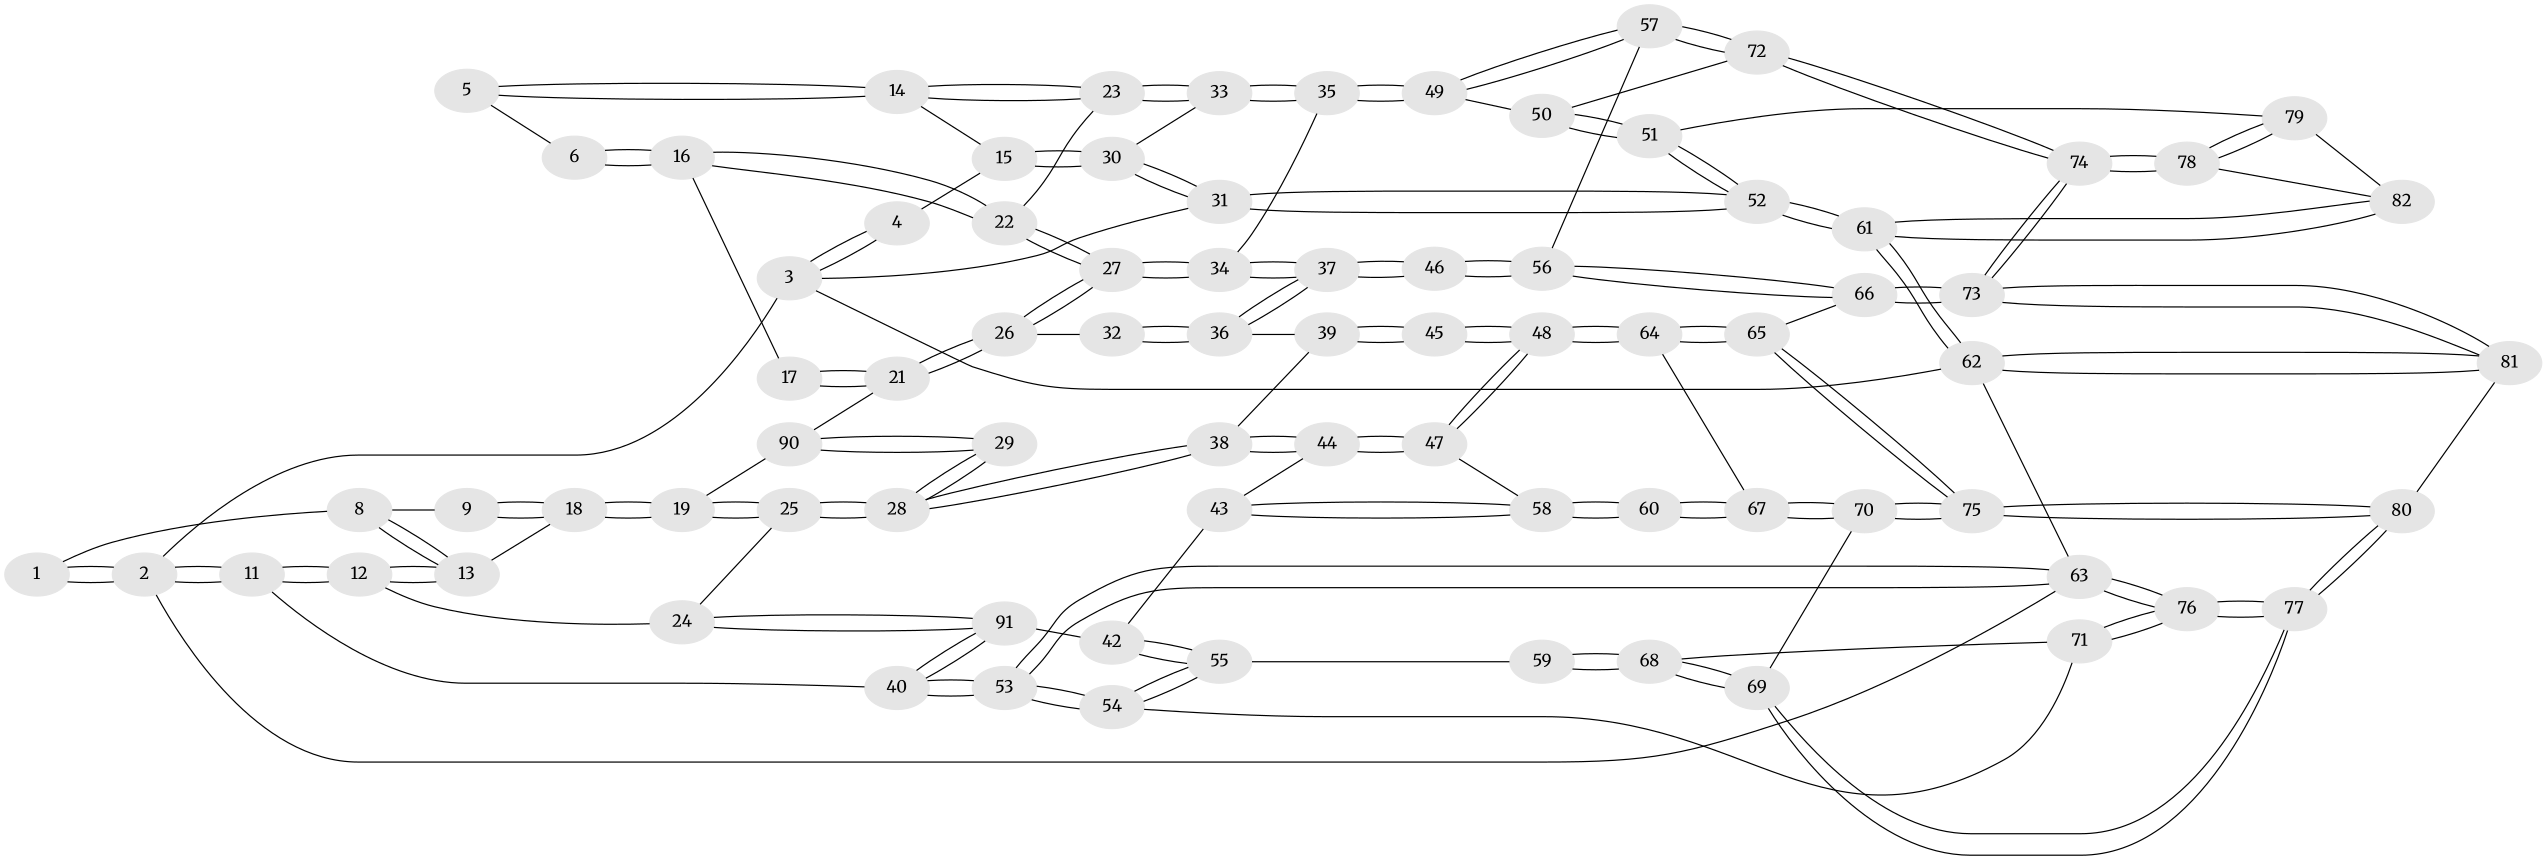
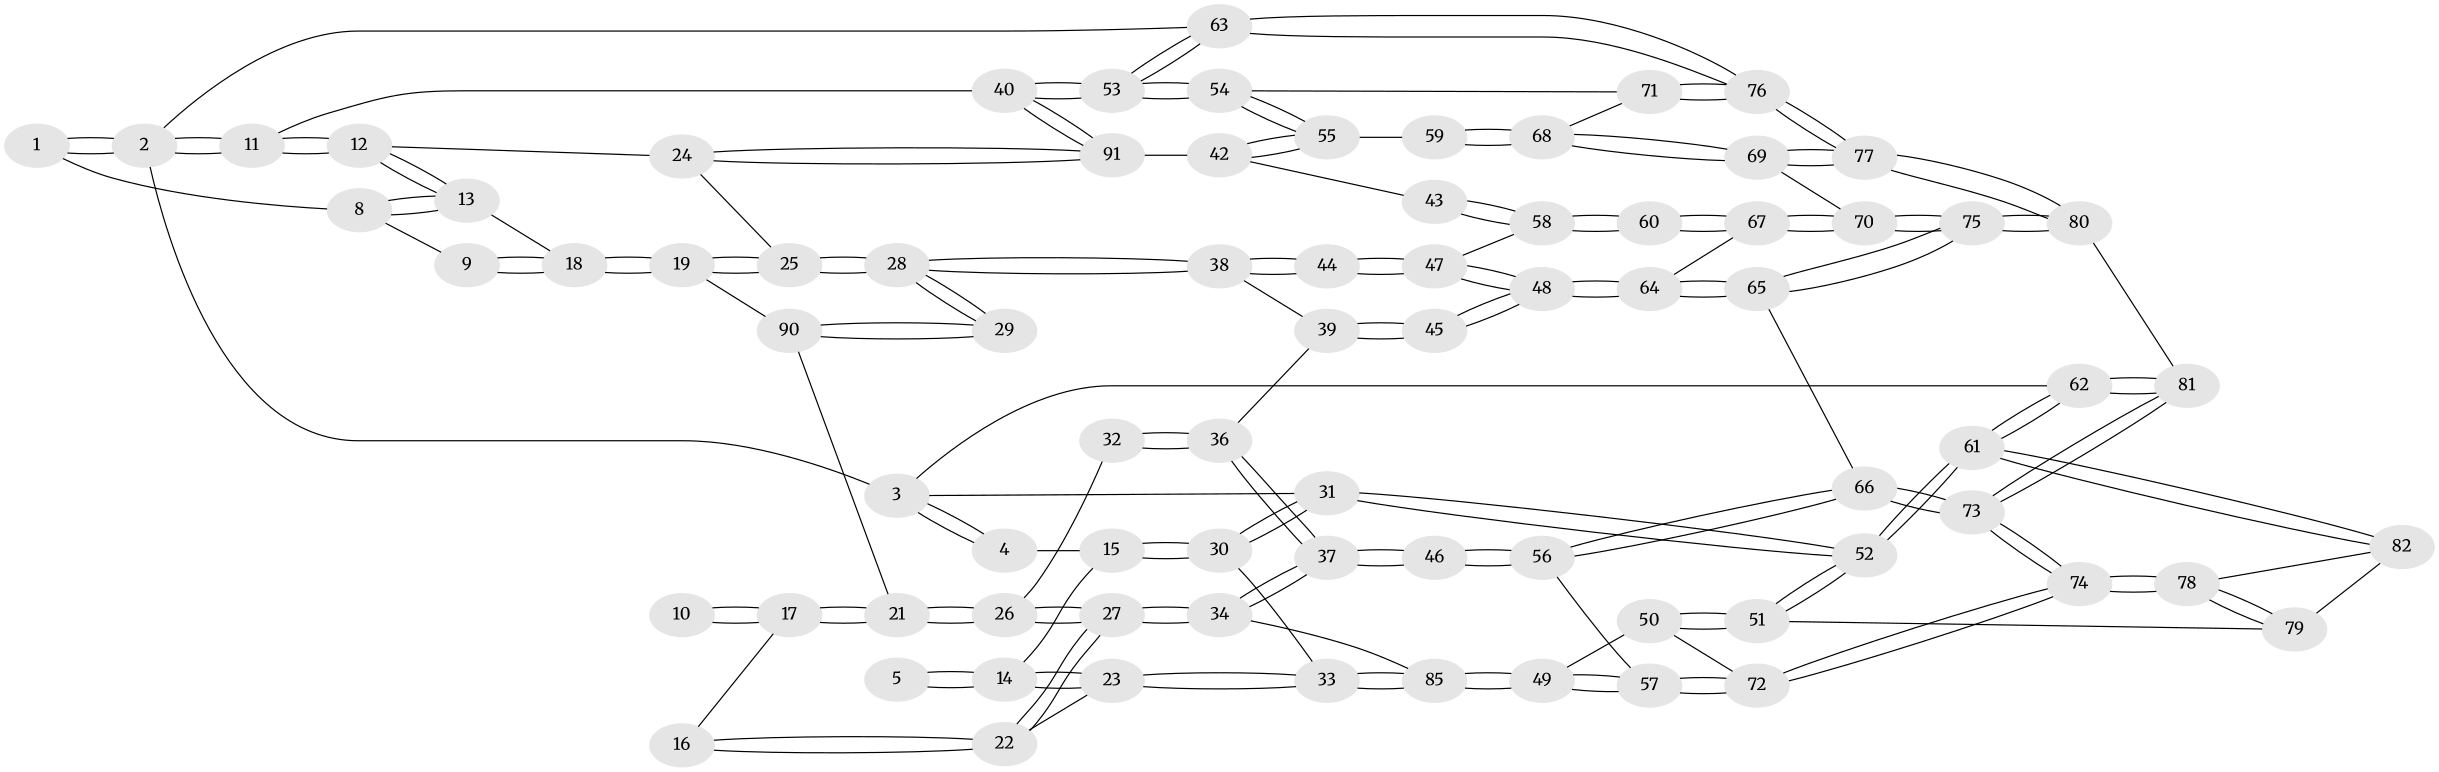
(1327, 93) -> (1435, 681)
(575, 158) -> none
(2026, 470) -> none
(1273, 477) -> none
none -> (682, 615)
